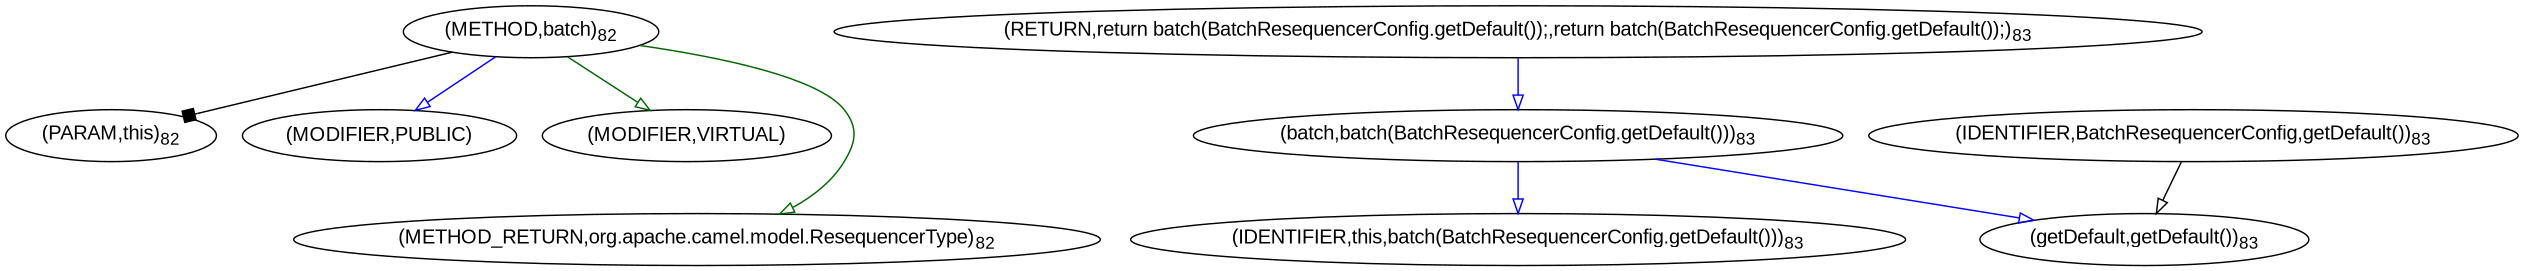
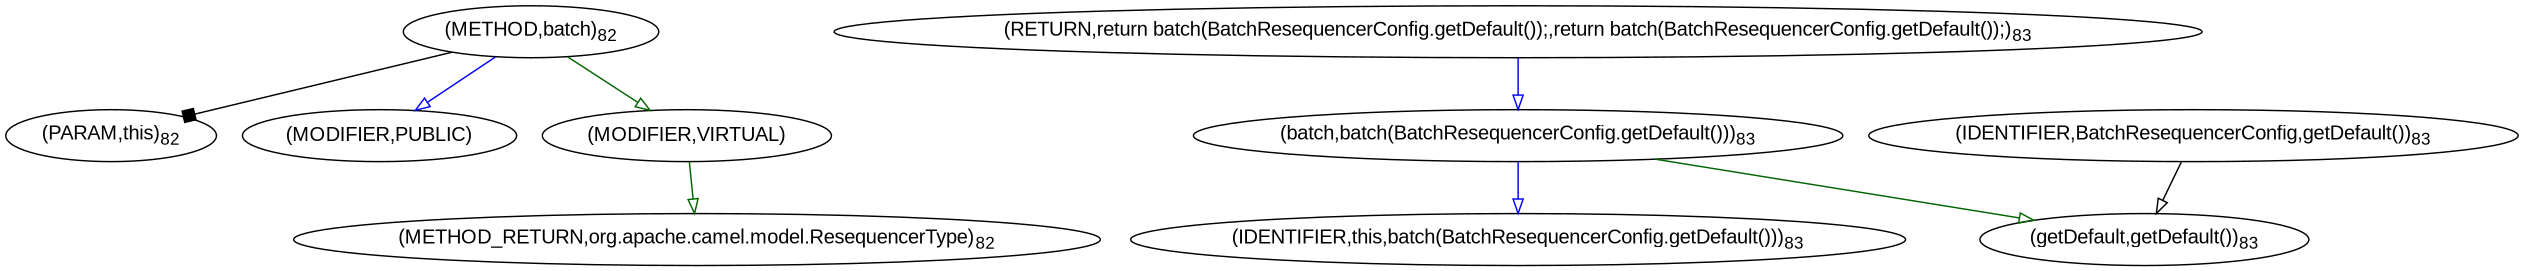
(806, 85) -> (691, 181)
(1837, 189) -> (1837, 189)
